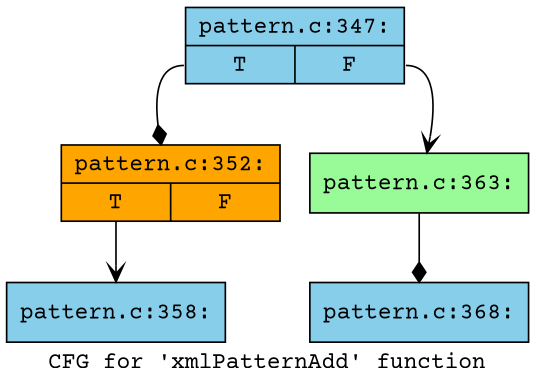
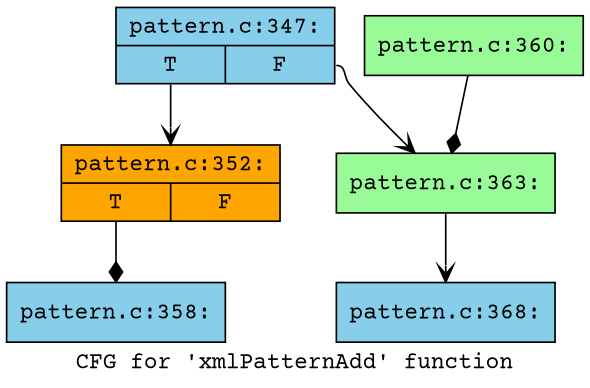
none -> (474, 46)
(159, 88) -> (171, 106)
(419, 238) -> (446, 239)
(116, 244) -> (116, 242)
